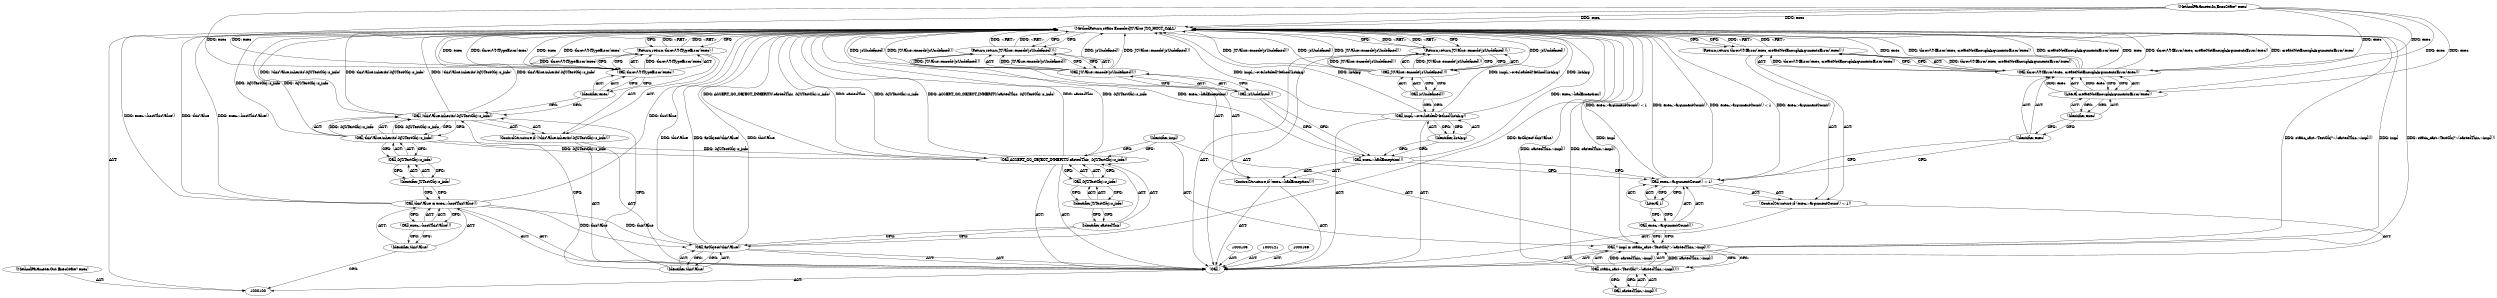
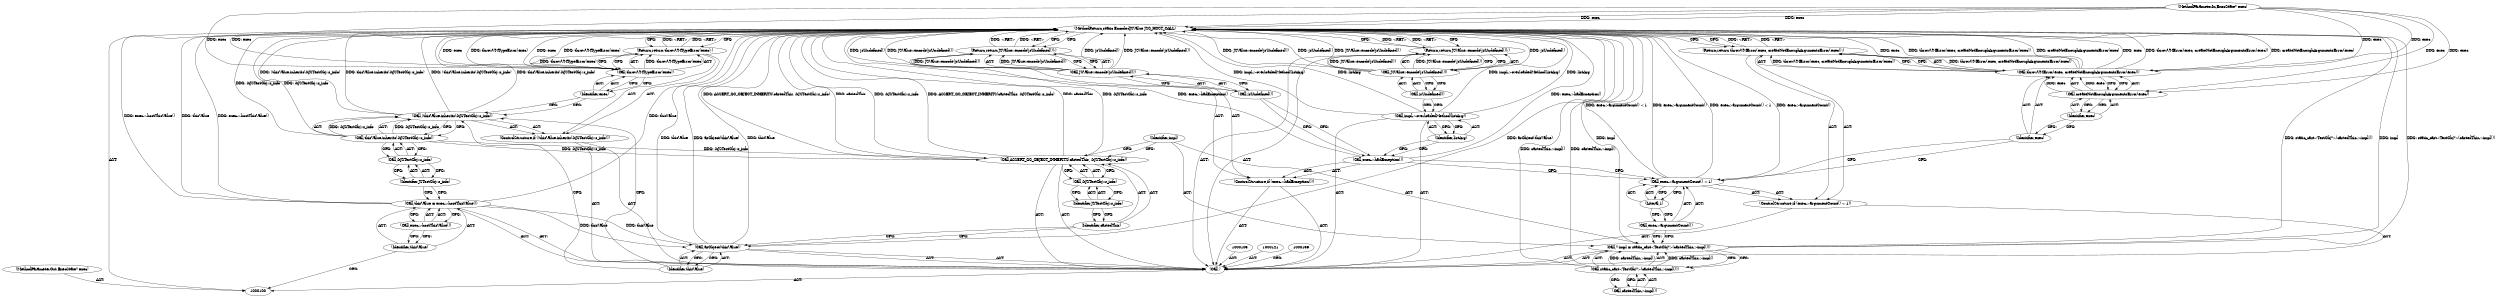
(2108, 95) -> (2108, 95)
(1278, 259) -> (1278, 259)
